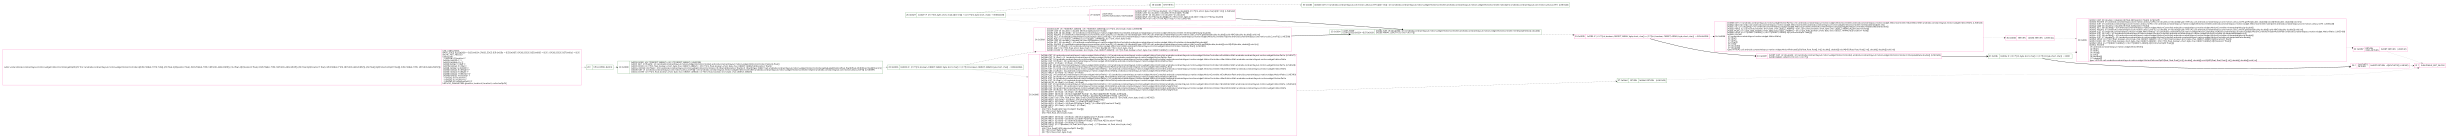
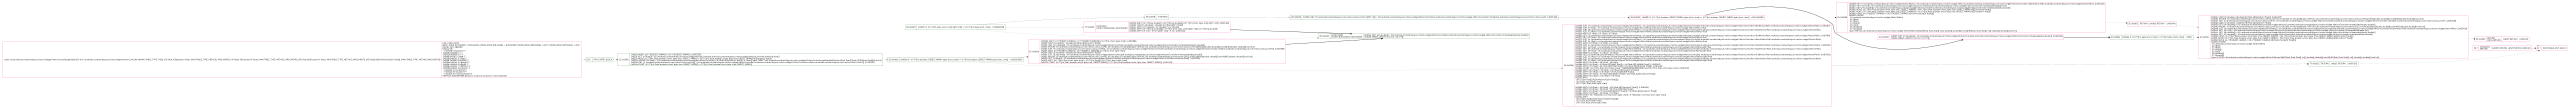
(1557, 35) -> (1593, 17)
(2196, 68) -> none
